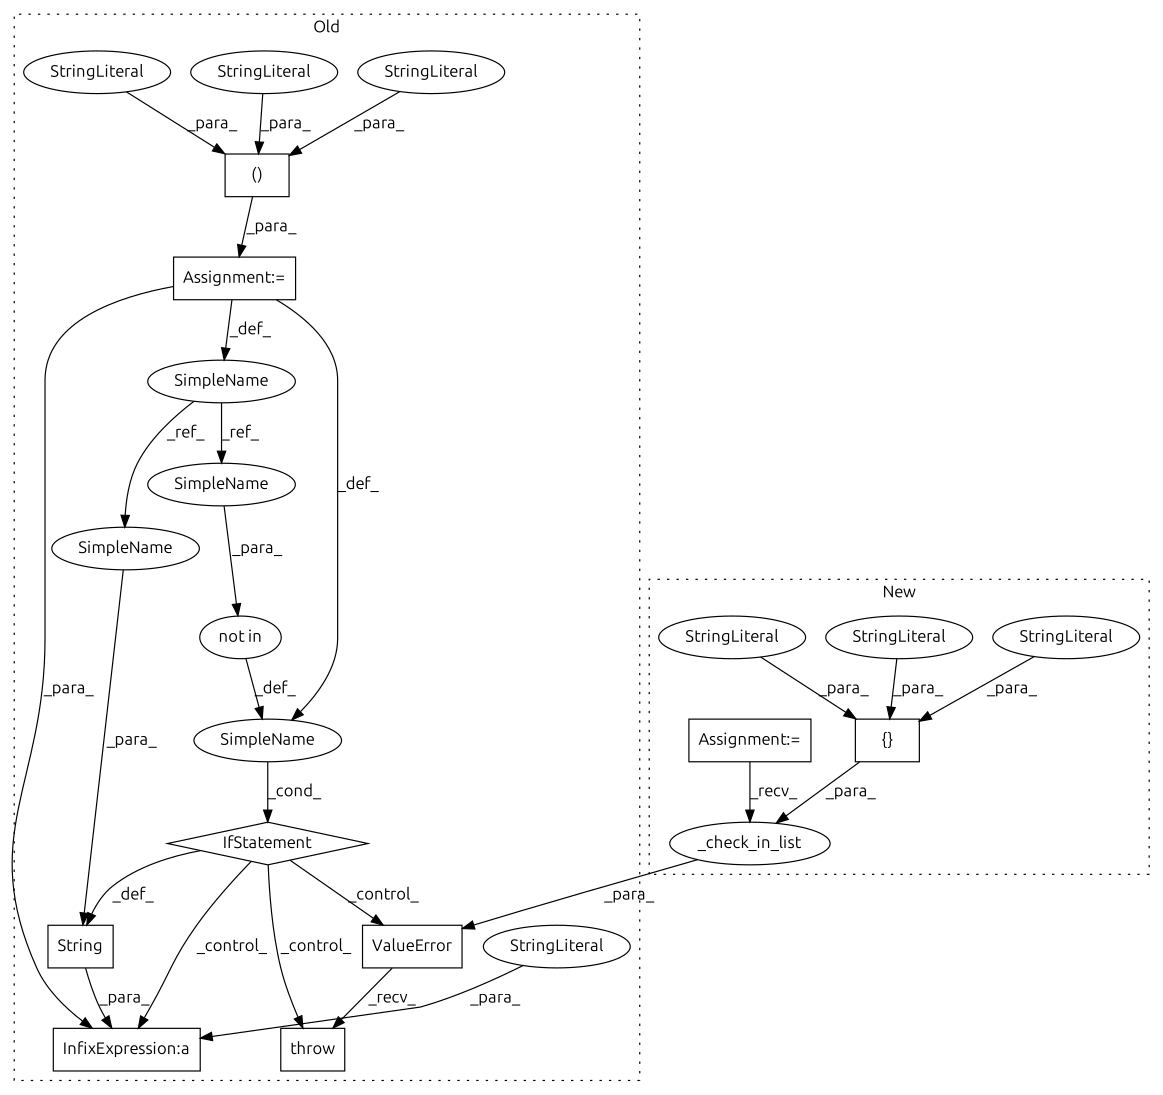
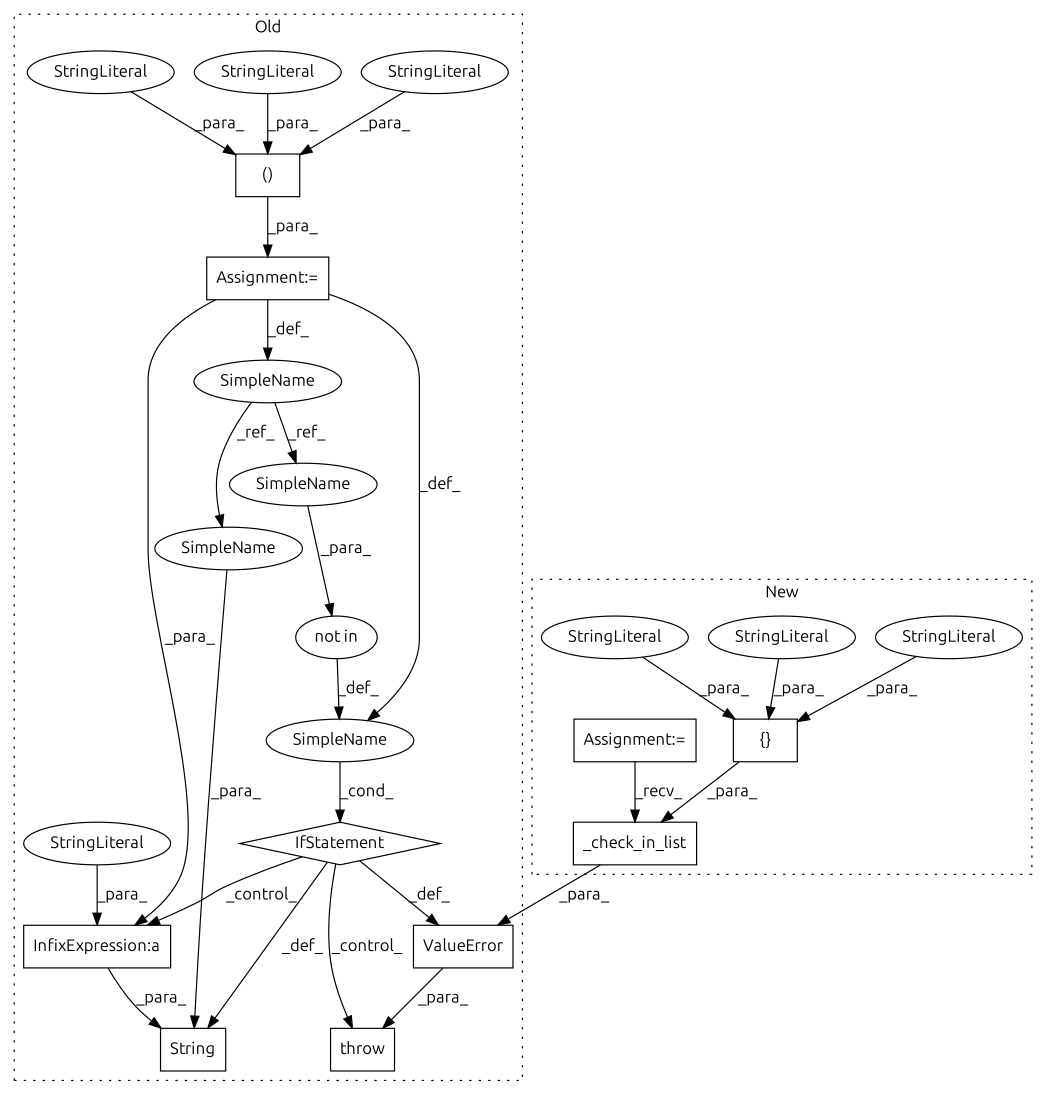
(750, 844) -> (635, 844)
(384, 895) -> (429, 895)
(94, 994) -> (127, 997)
(392, 998) -> (444, 998)
